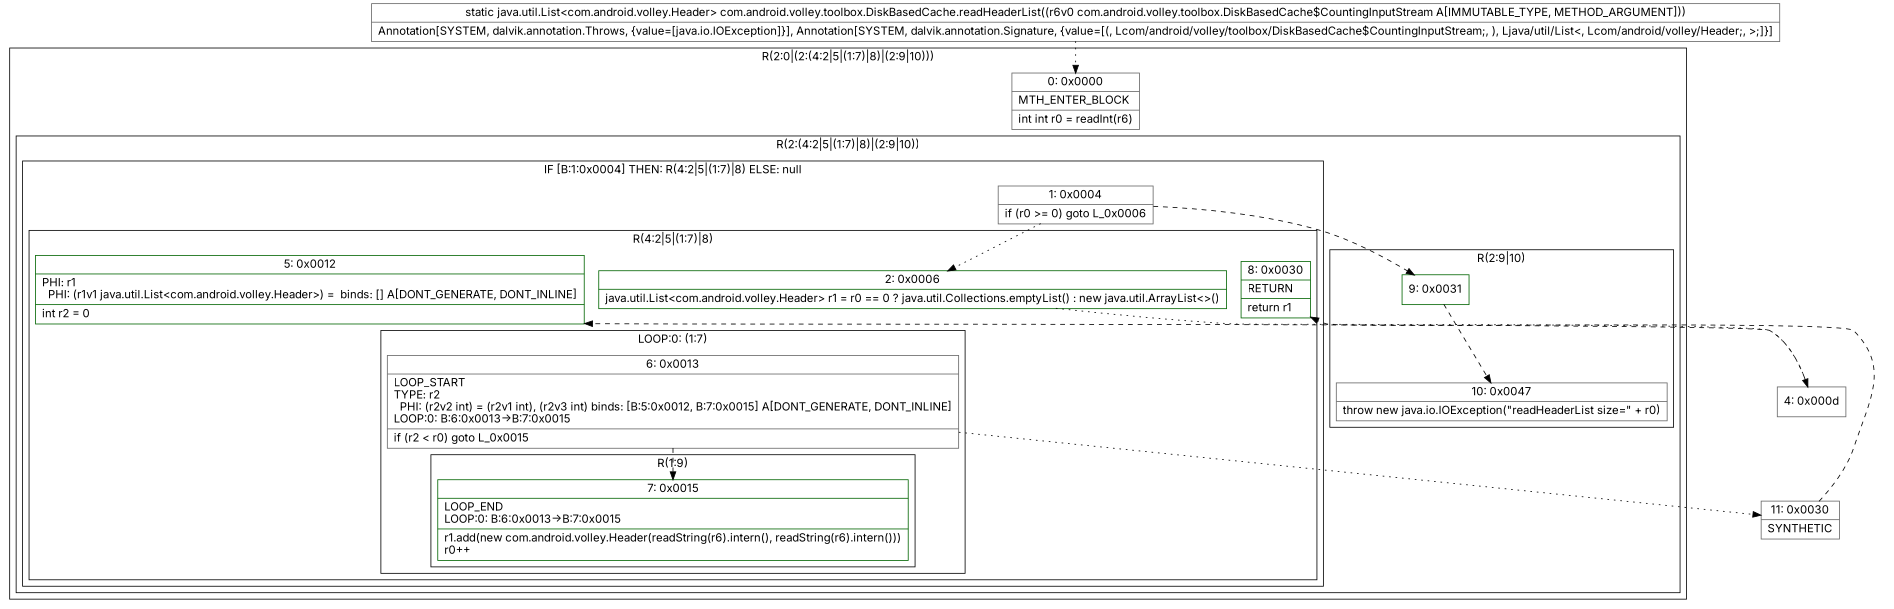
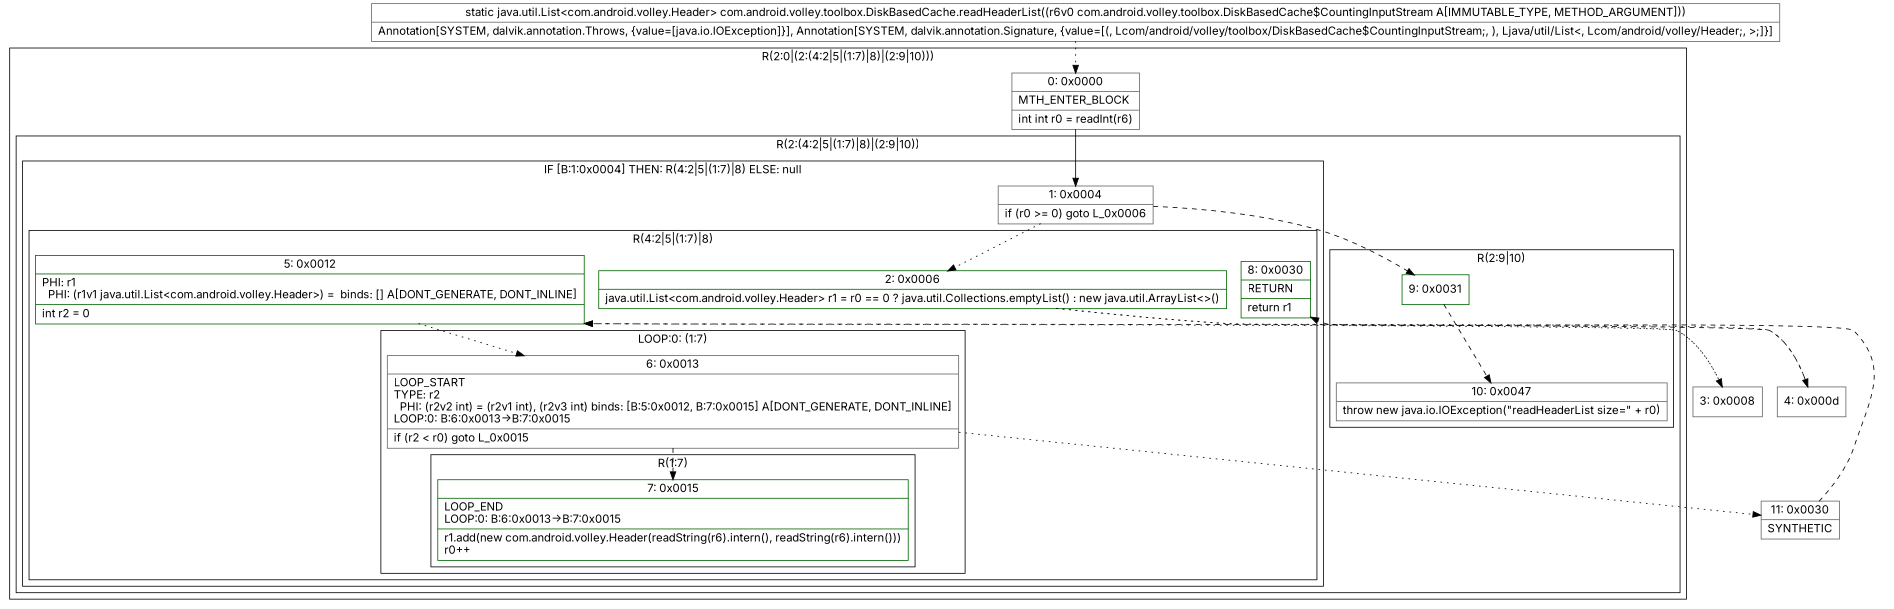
none -> (1076, 154)
none -> (467, 338)
none -> (1728, 402)
(673, 464) -> (673, 464)
